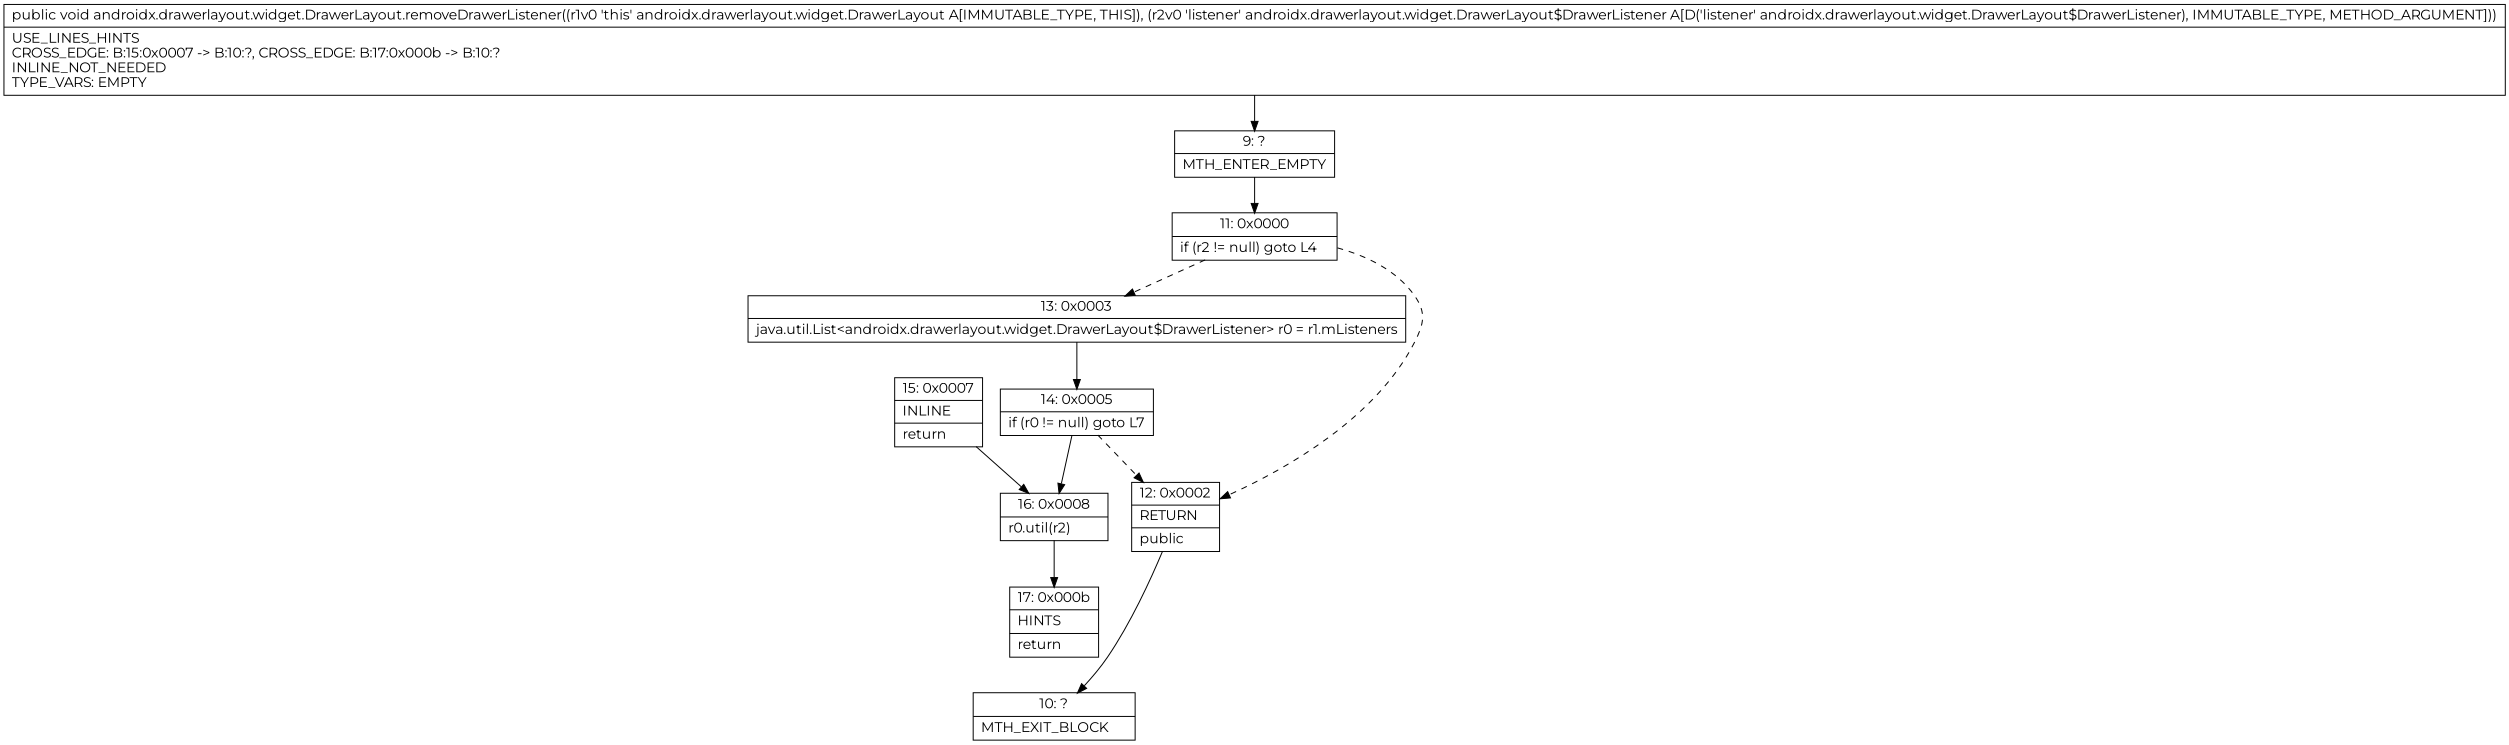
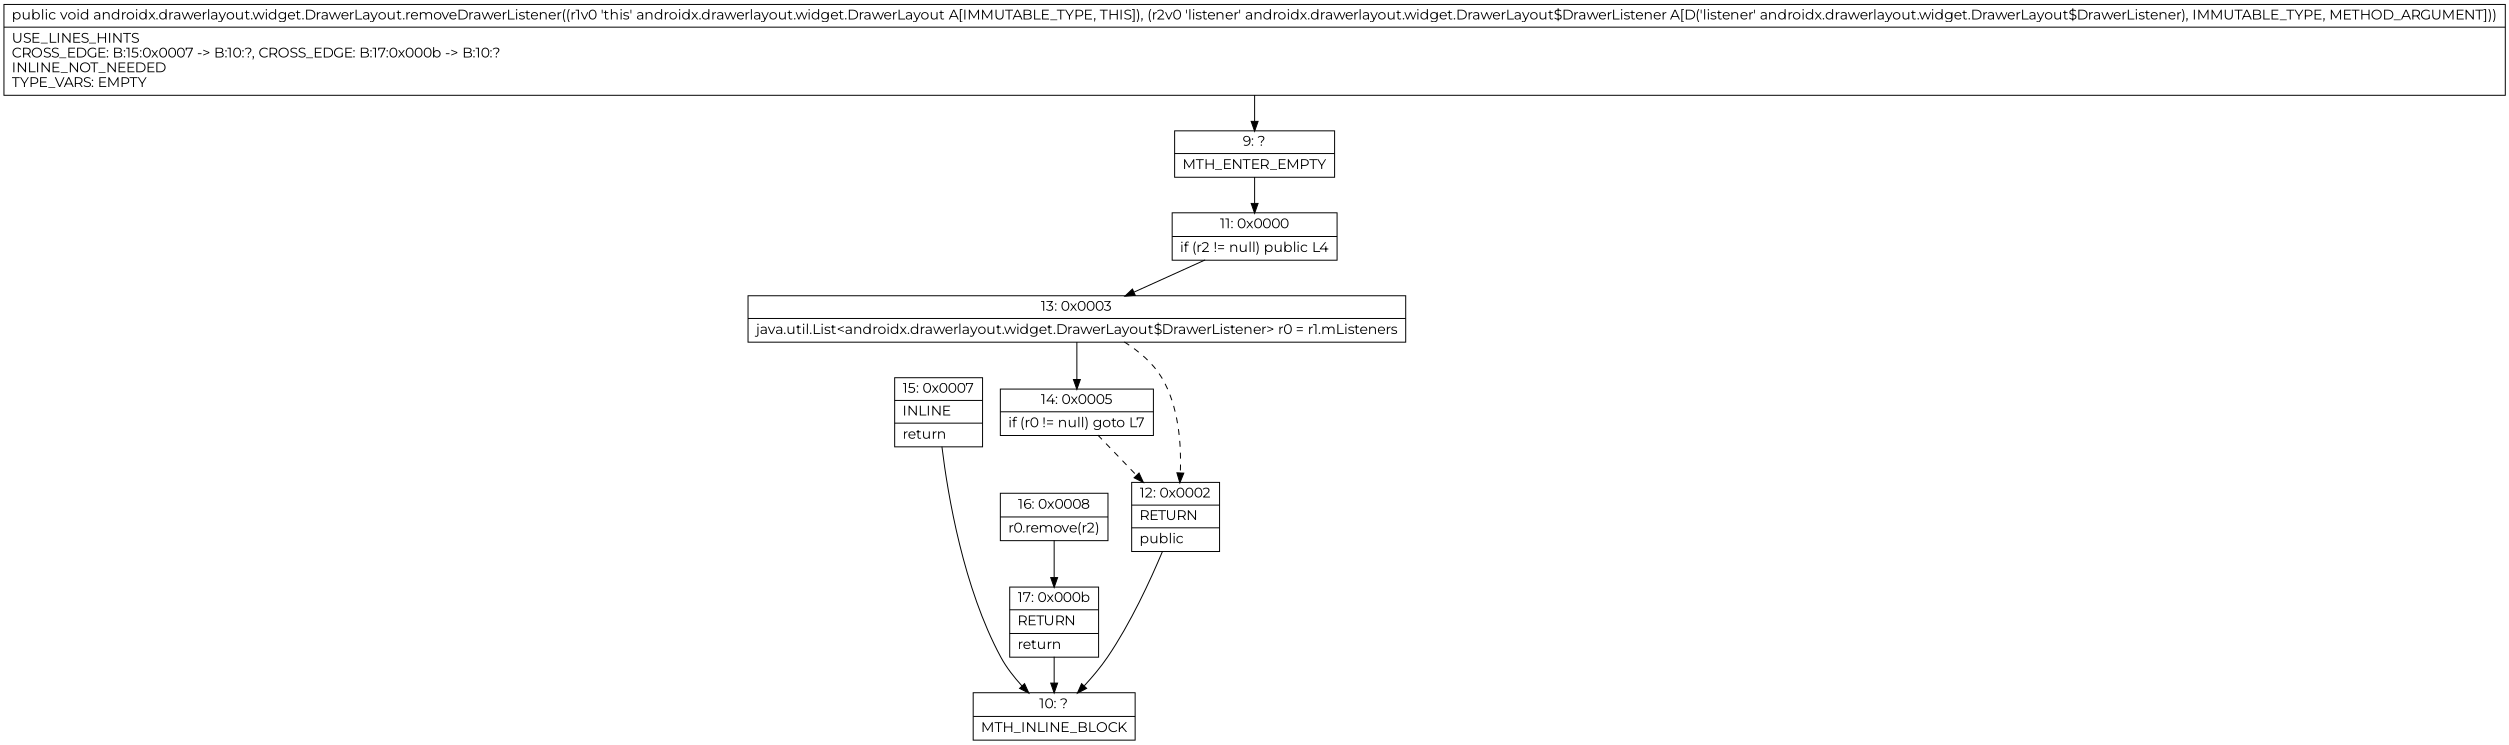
(1249, 248) -> (1255, 248)
(1170, 276) -> (1170, 276)
(1386, 384) -> (1171, 398)
(1067, 459) -> none
(999, 467) -> (967, 572)
(1040, 528) -> (1054, 528)
(1039, 621) -> (1047, 621)
none -> (1054, 670)
(1045, 728) -> (1054, 728)
